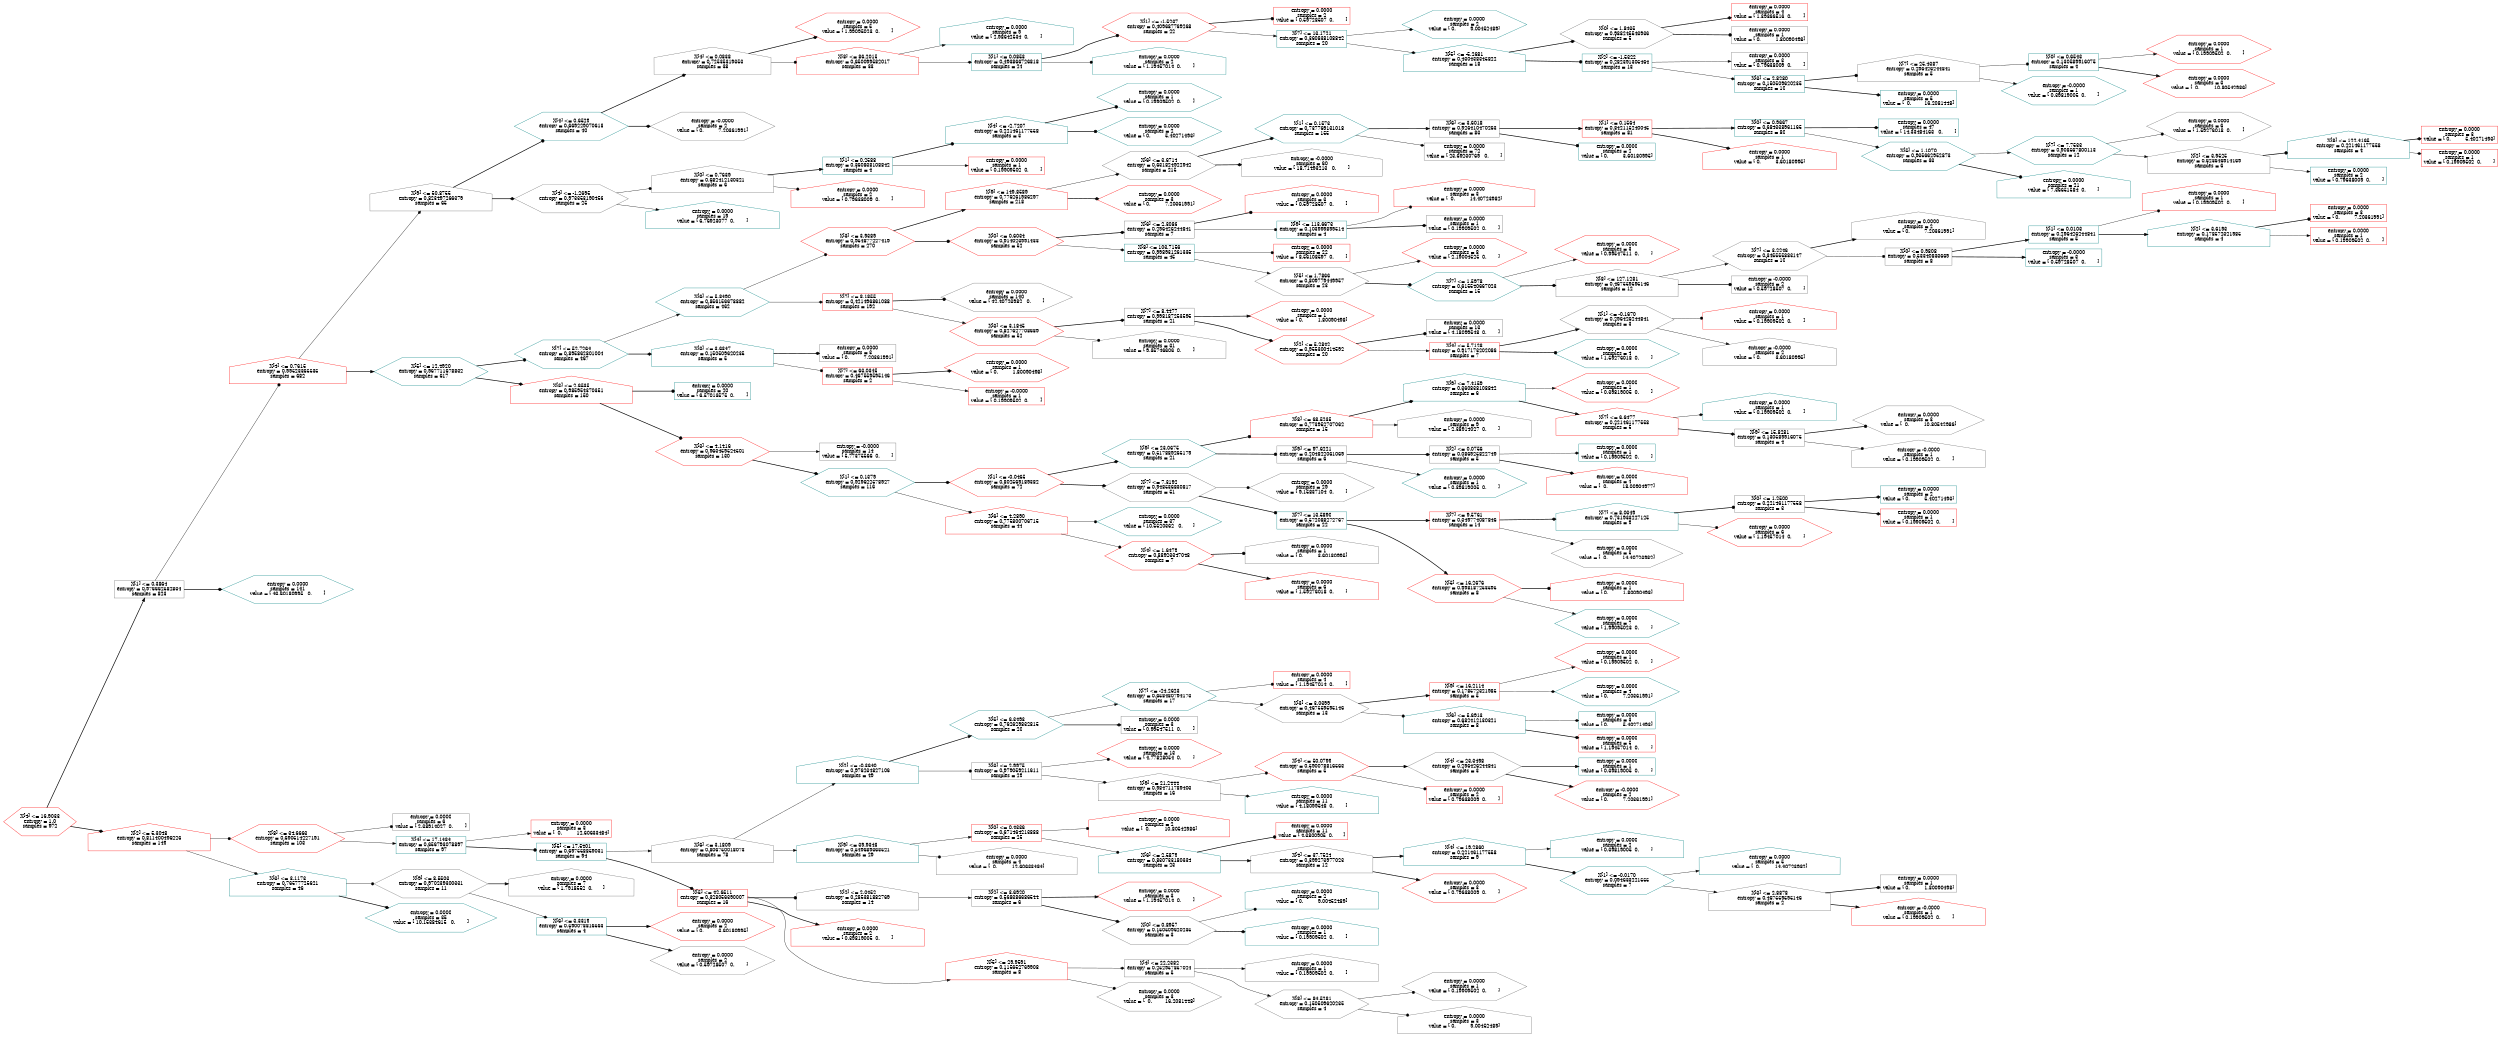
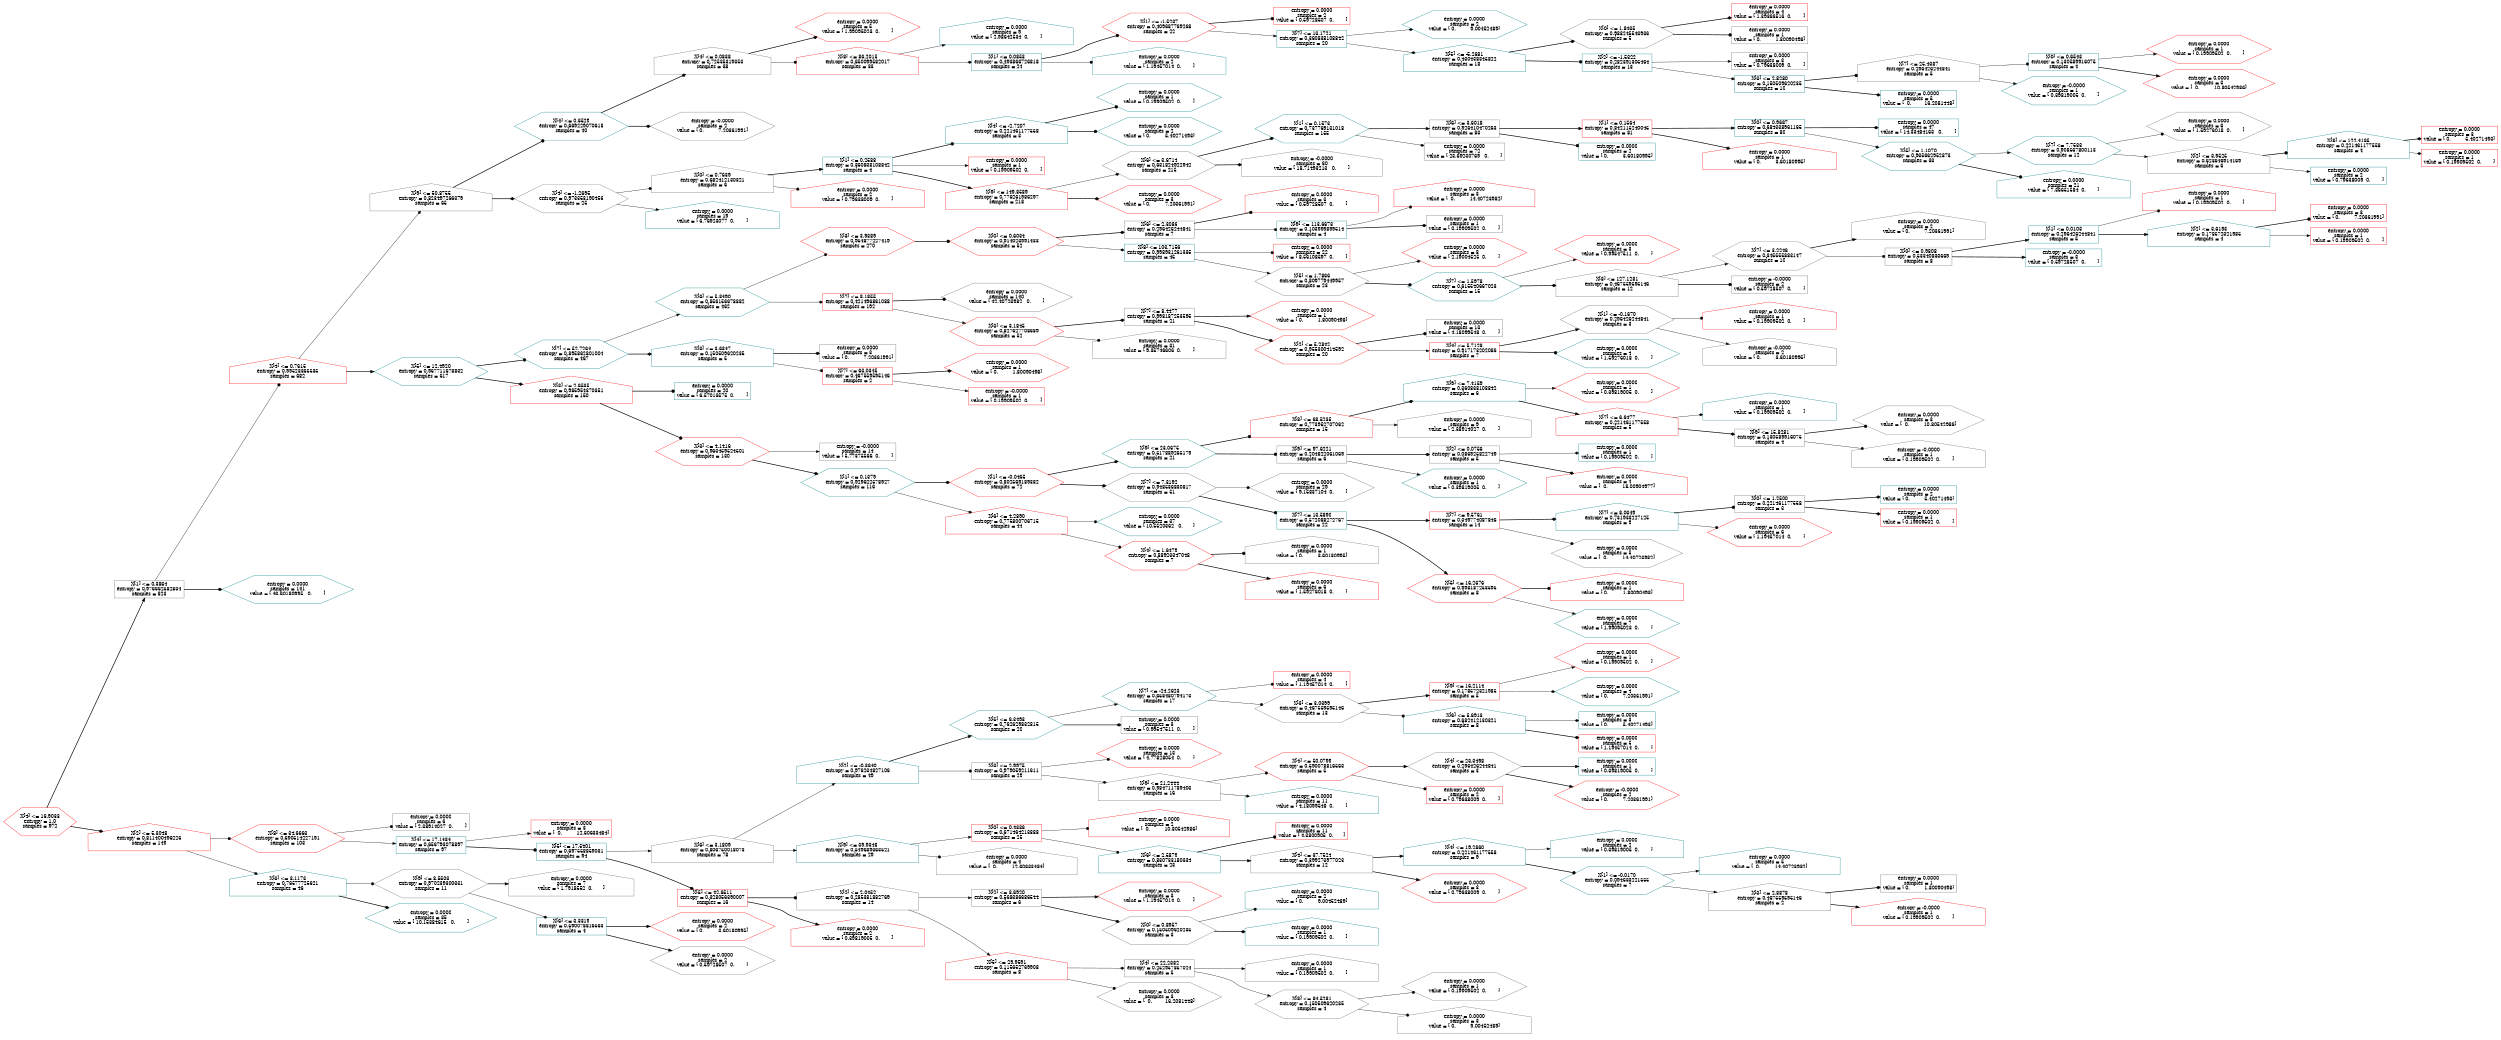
(928, 221) -> (931, 179)
(827, 972) -> (950, 929)
